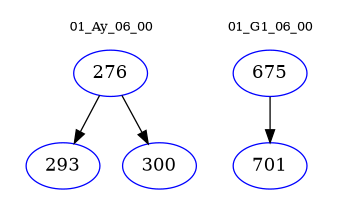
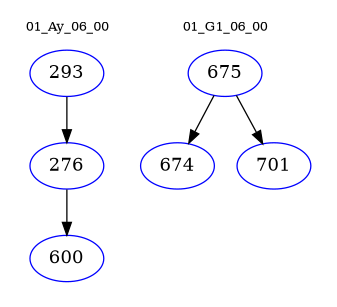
(90, 114) -> (67, 113)
(159, 166) -> (67, 259)
none -> (177, 166)
